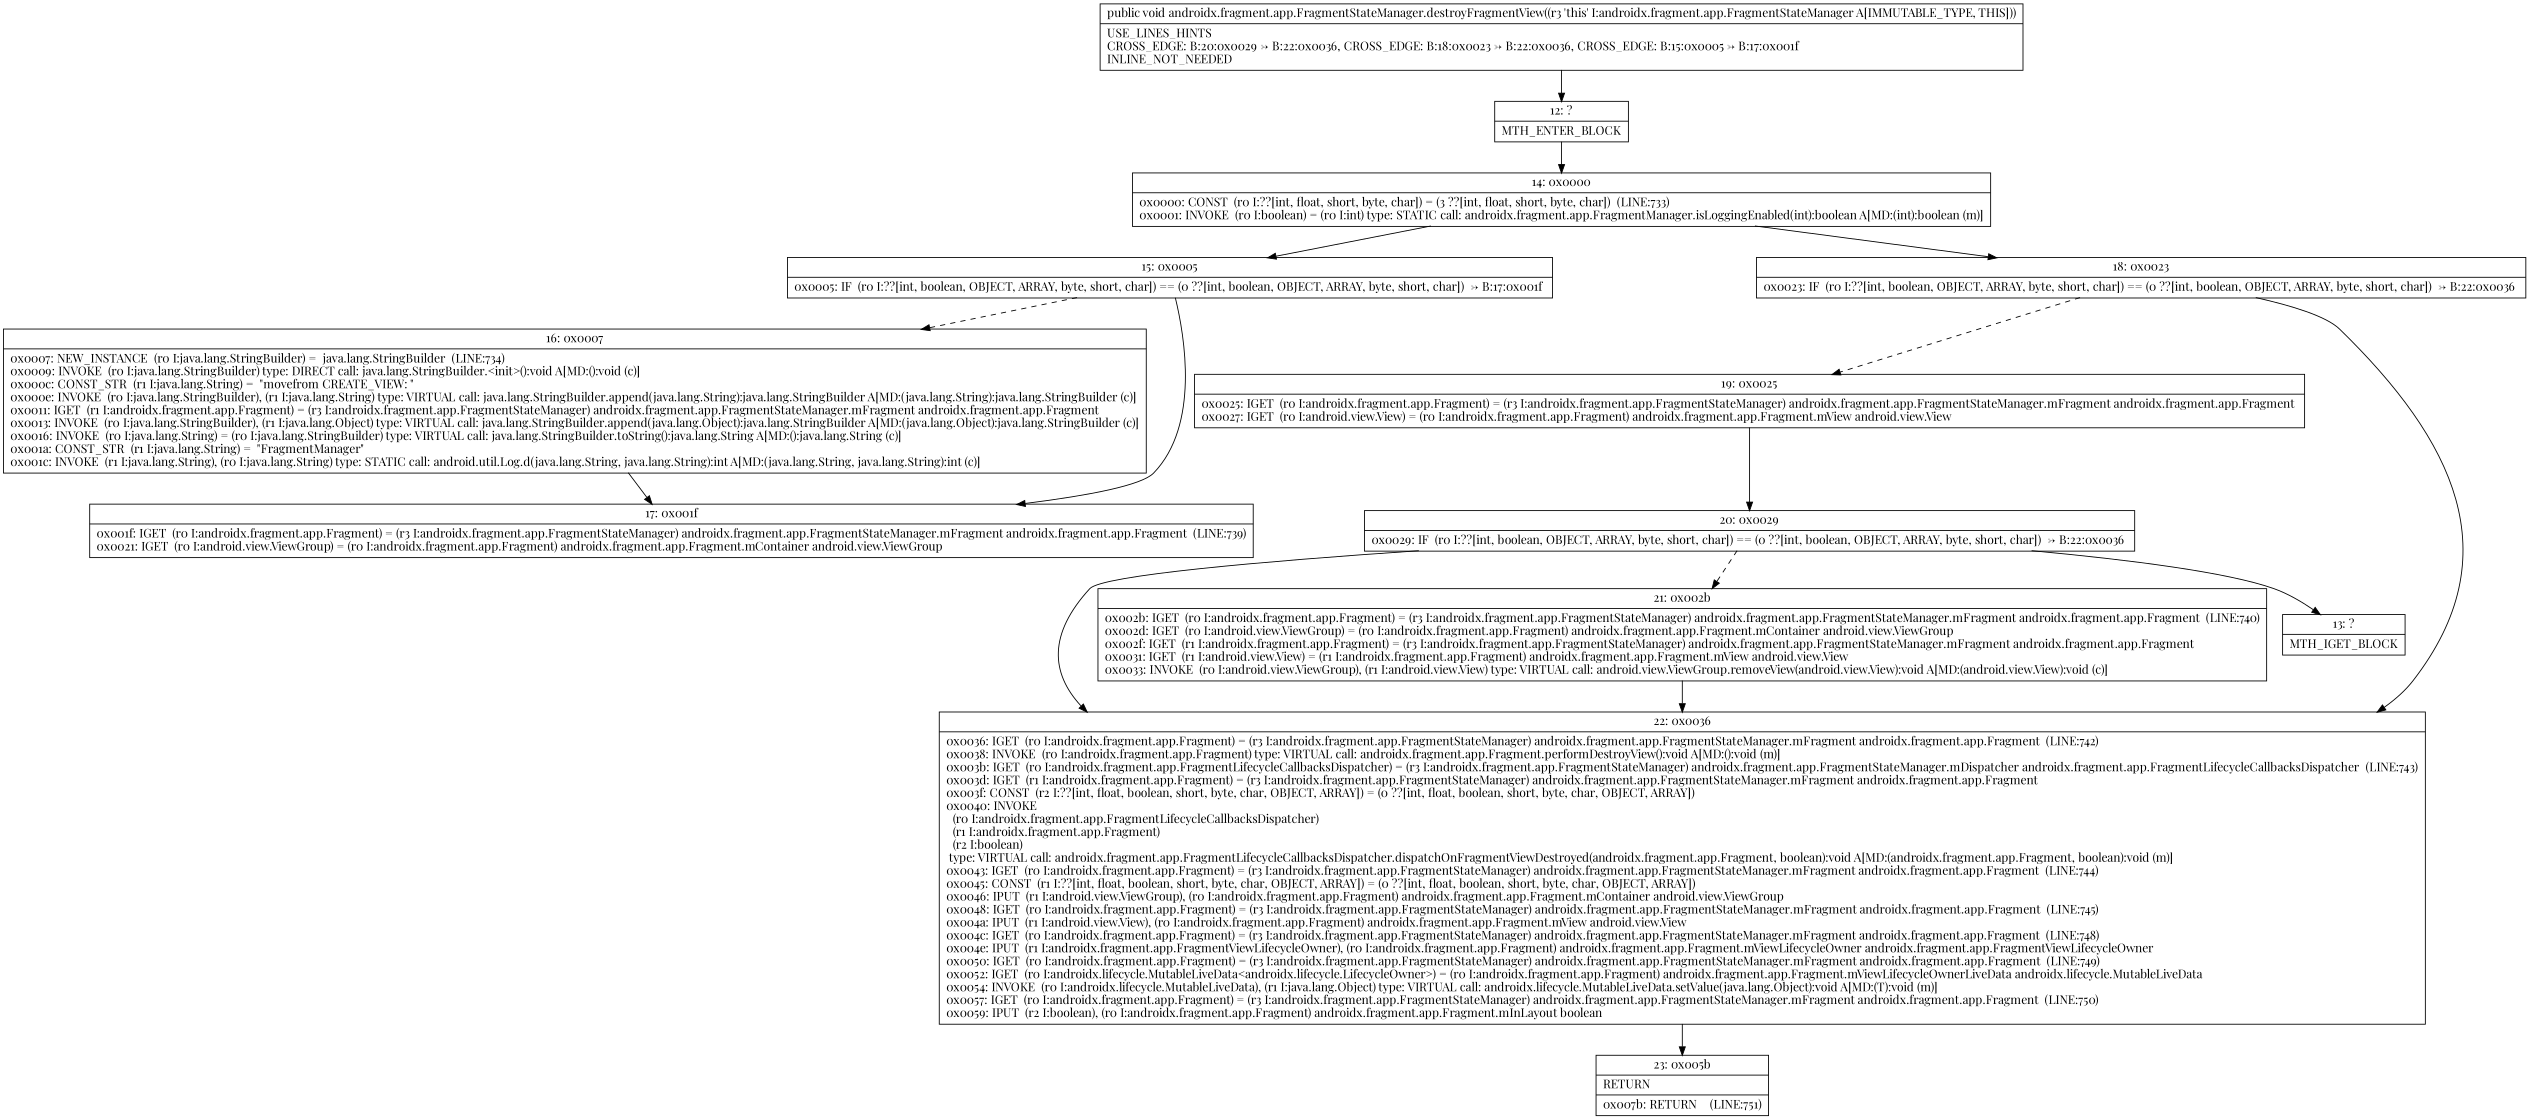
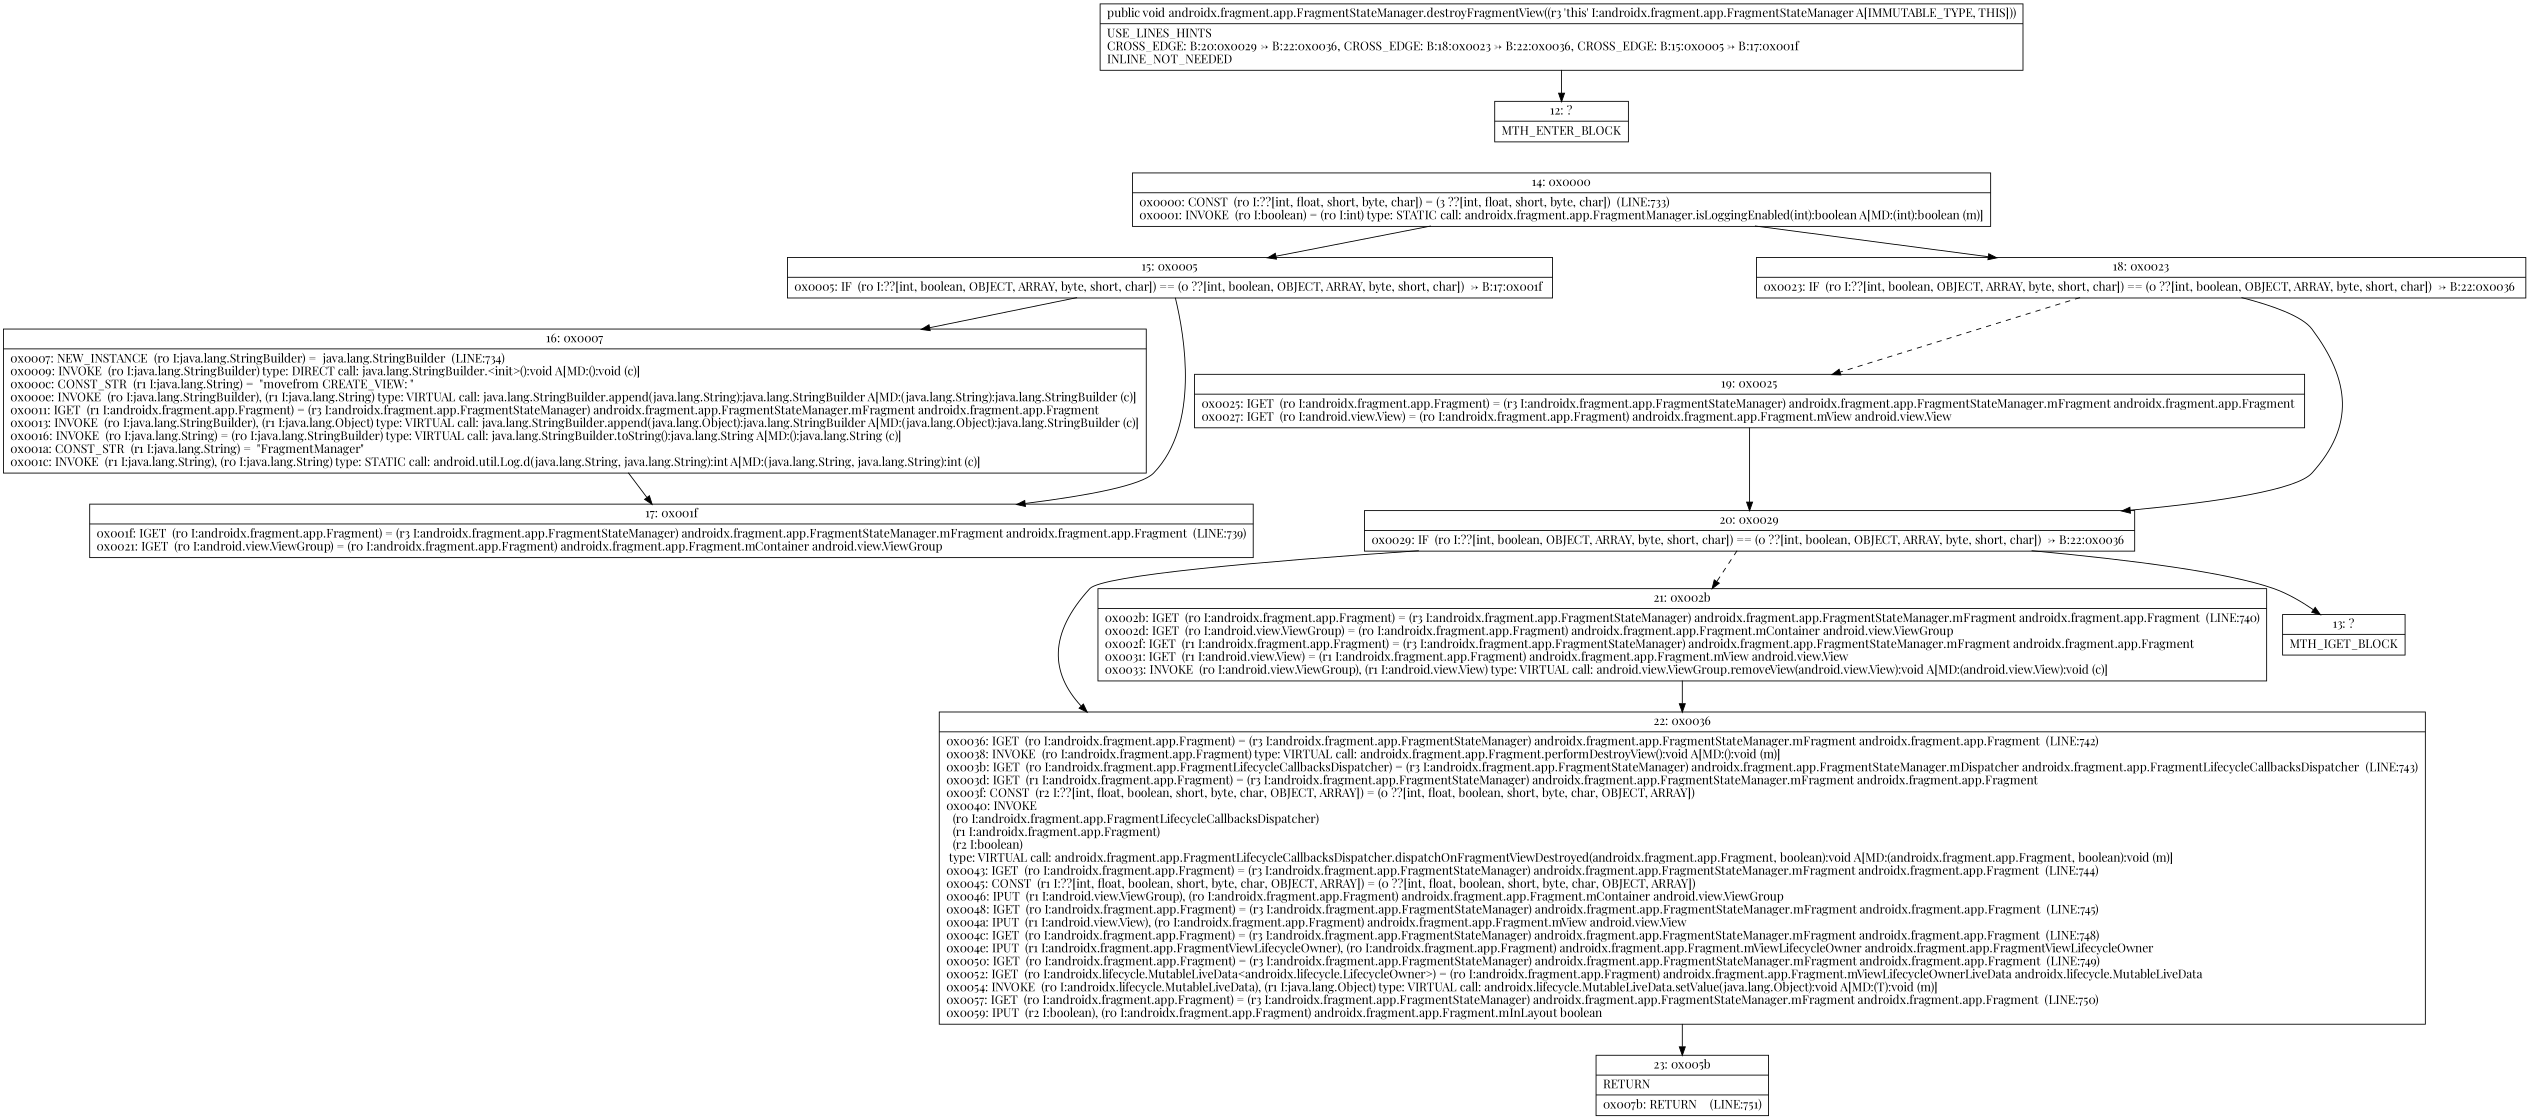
(1562, 153) -> none
(1003, 313) -> (1003, 313)
(2444, 469) -> (2327, 453)
